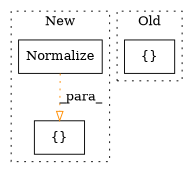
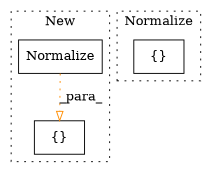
(150, 22) -> (159, 22)
